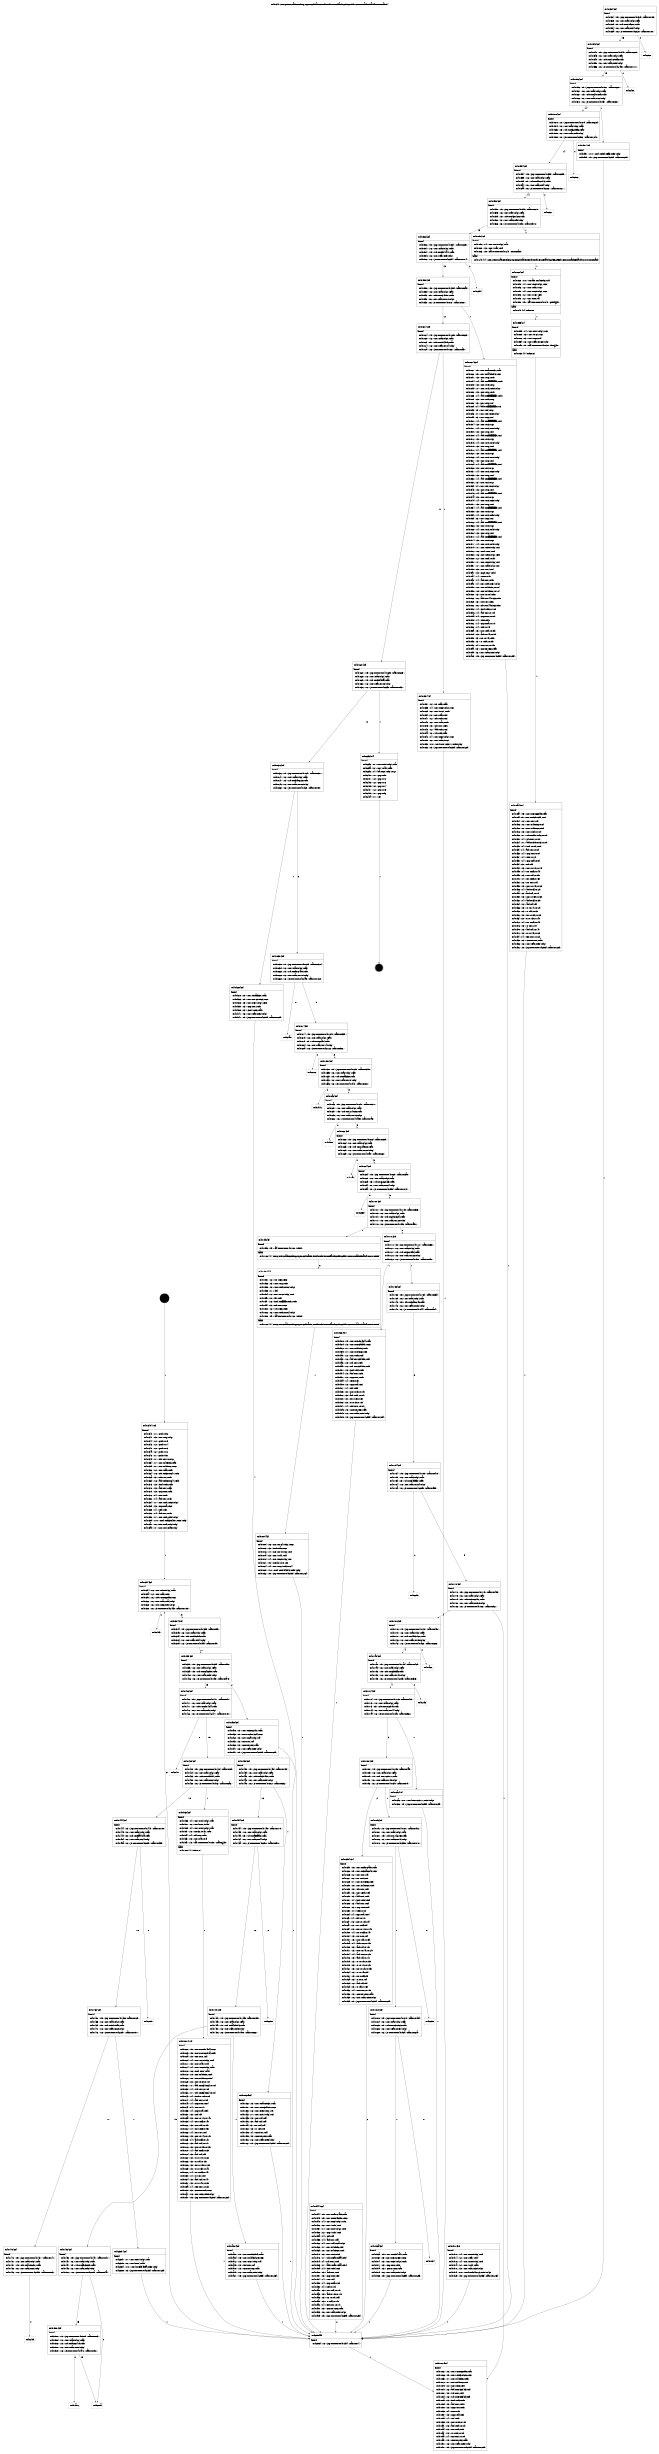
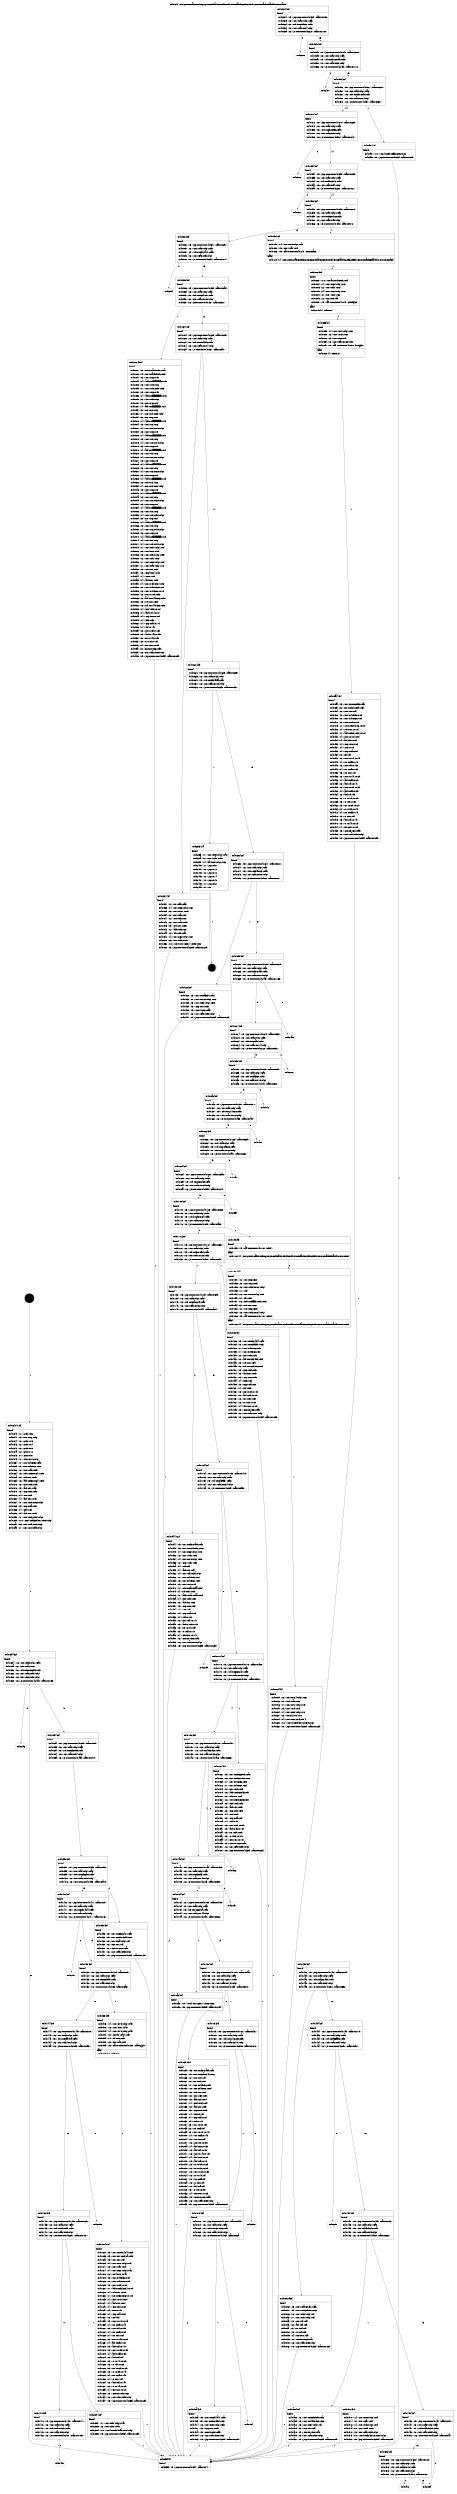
none -> (193, 1423)
(391, 2369) -> (262, 2173)
